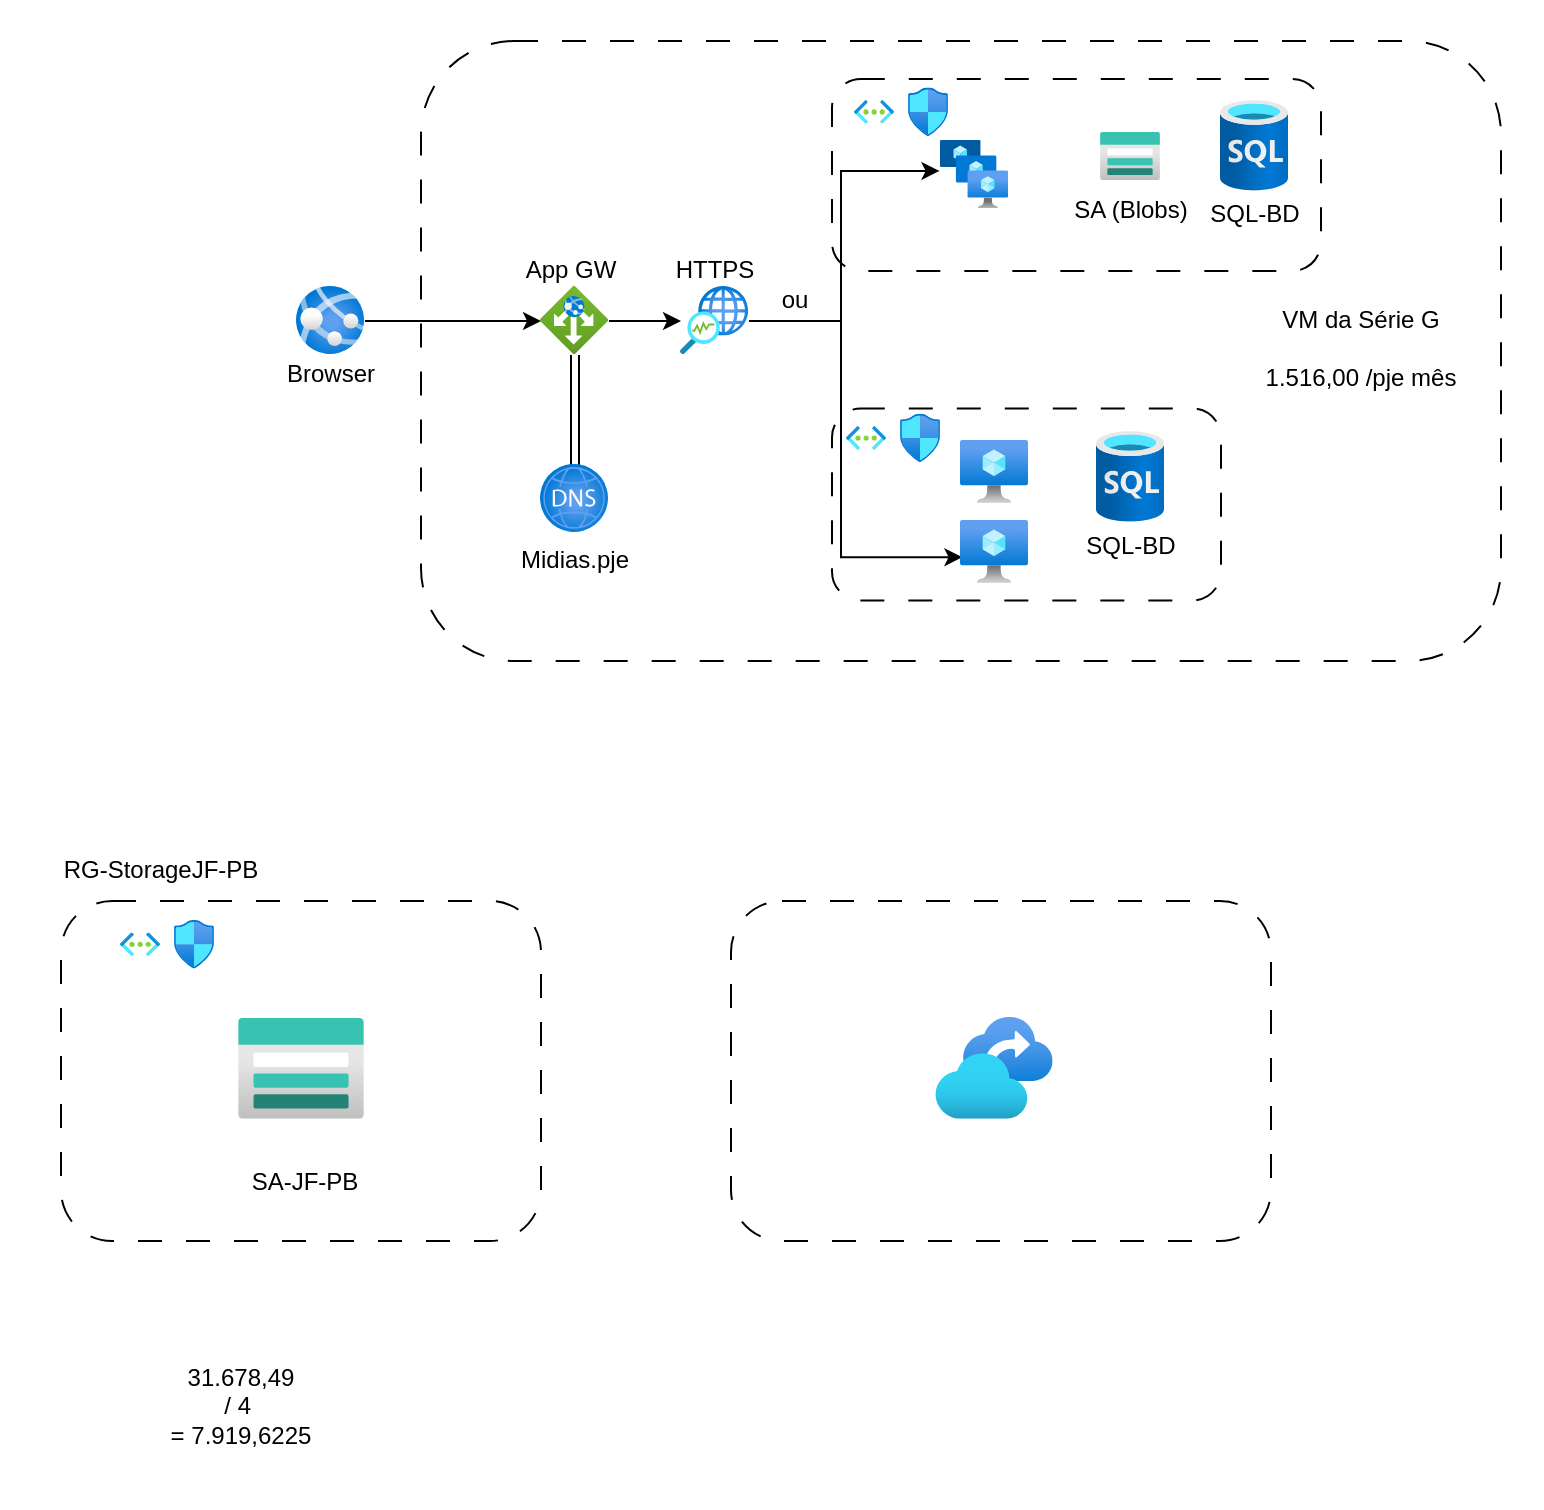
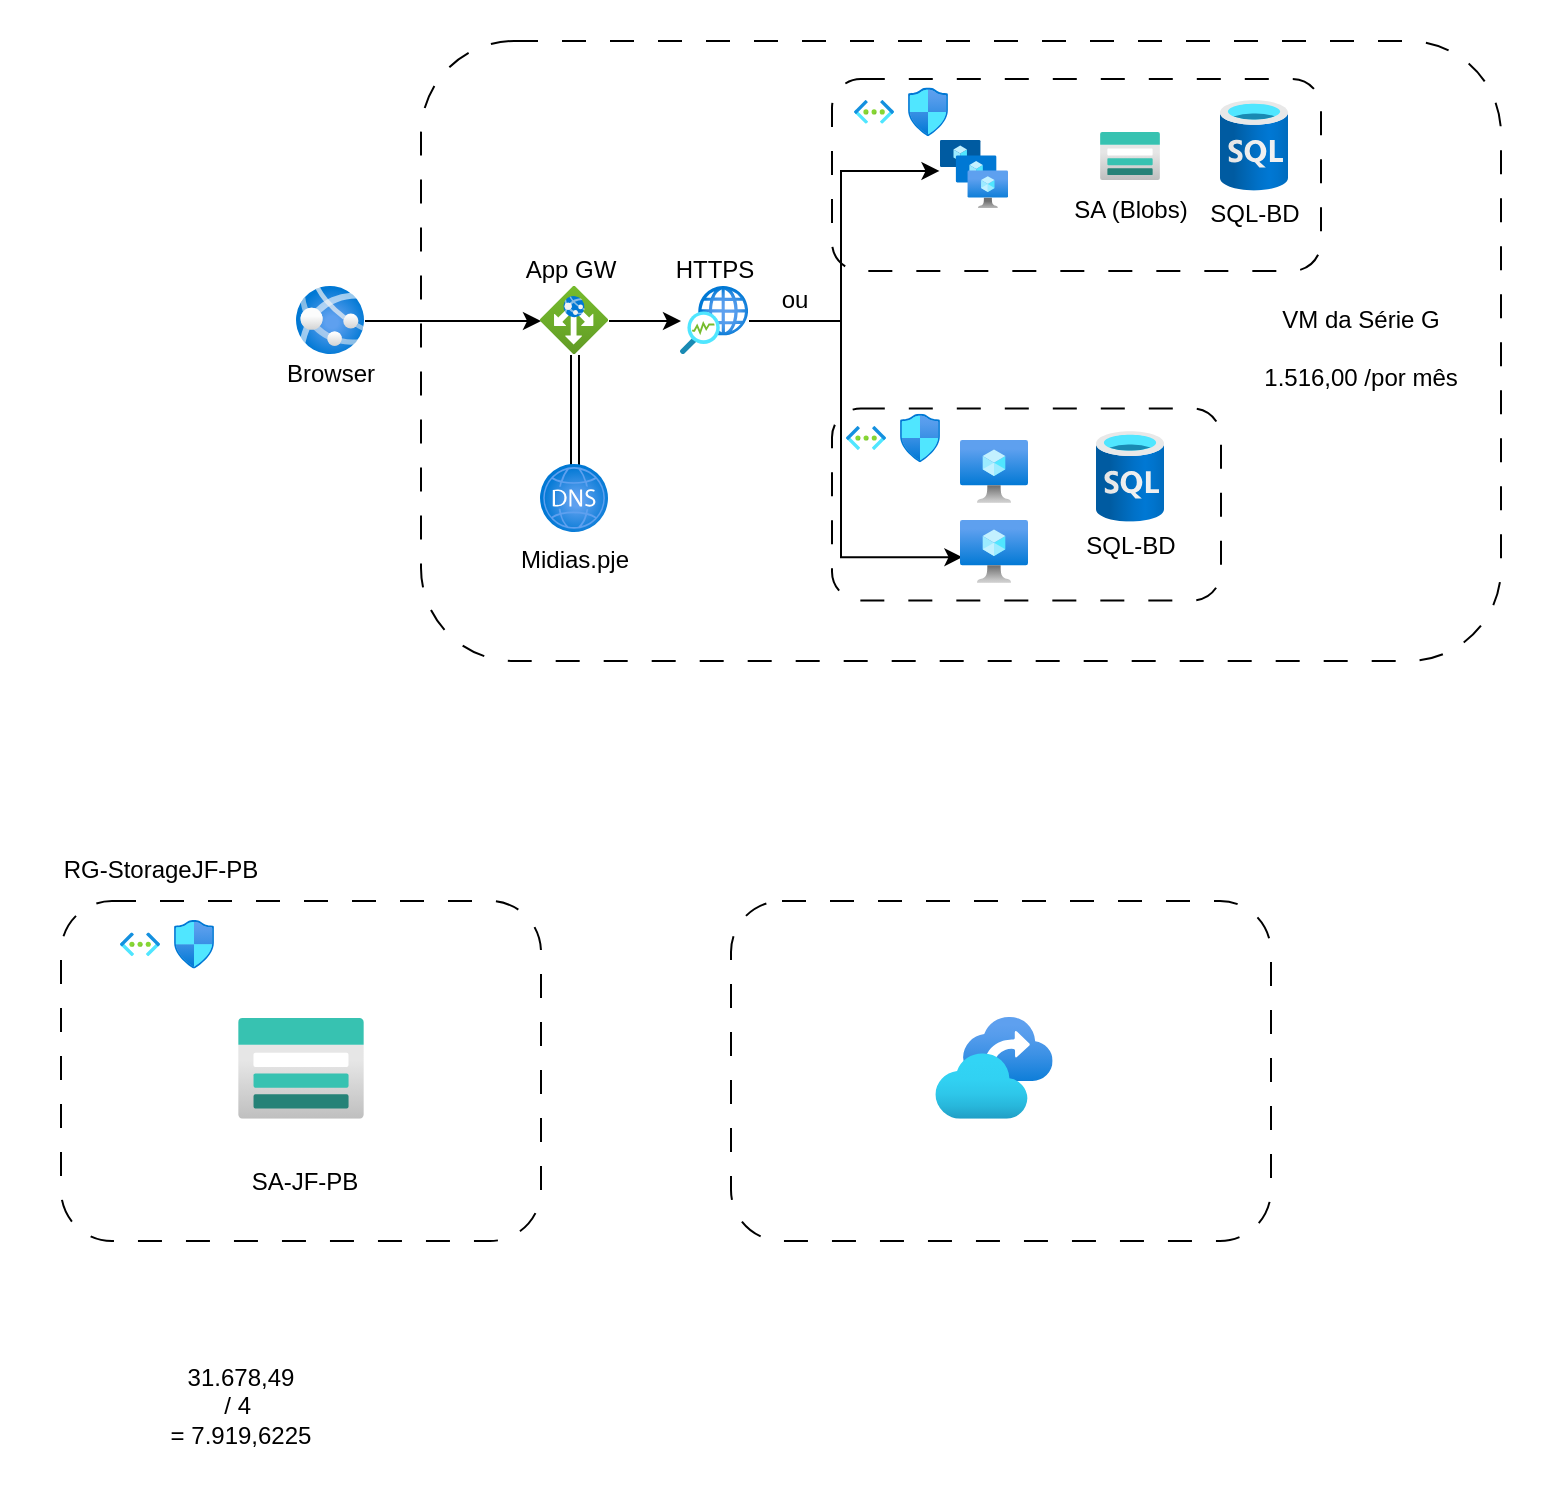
(1362, 349) -> (1362, 349)
